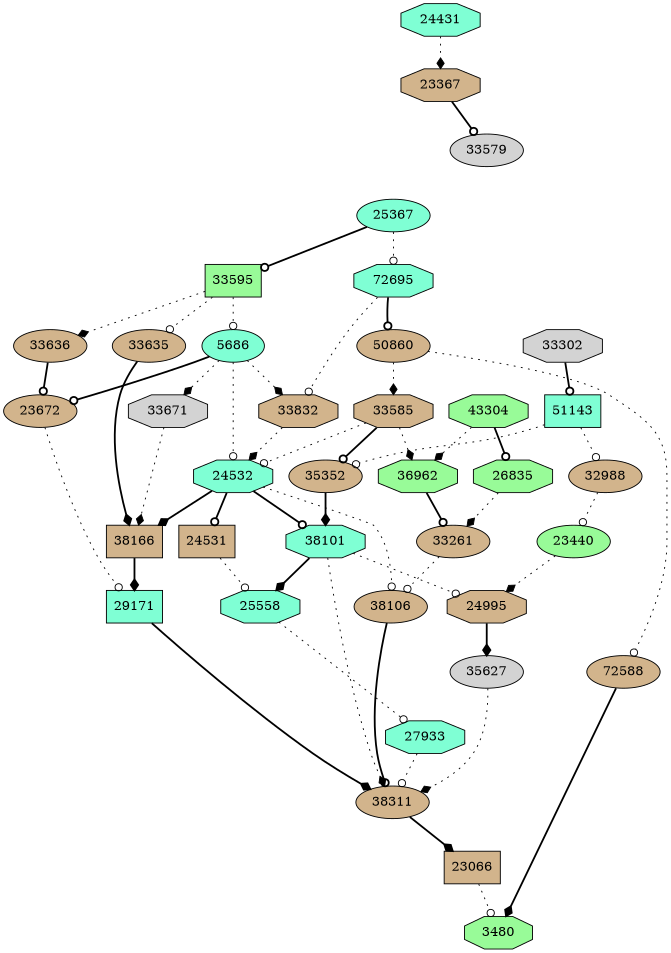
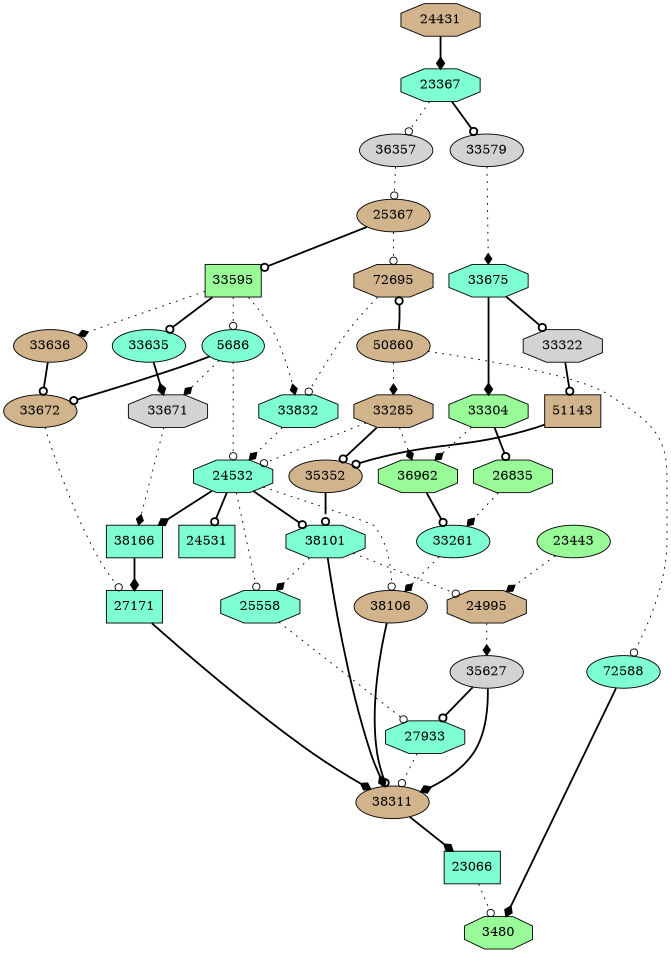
(441, 20) -> (441, 20)
(441, 47) -> (441, 47)
(441, 85) -> (441, 85)
none -> (396, 150)
(393, 216) -> (393, 216)
(393, 281) -> (393, 281)
none -> (489, 281)
(387, 310) -> (400, 317)
(193, 312) -> (193, 312)
(149, 346) -> (149, 346)
(563, 346) -> (563, 346)
(261, 374) -> (276, 338)
(40, 411) -> (40, 411)
(298, 411) -> (298, 411)
(393, 411) -> (393, 411)
(489, 411) -> (489, 411)
(573, 411) -> (573, 411)
(115, 436) -> (156, 369)
(462, 444) -> (462, 444)
(605, 476) -> none
(326, 502) -> (326, 502)
(134, 542) -> (134, 542)
(207, 542) -> (207, 542)
(453, 542) -> (453, 542)
(574, 542) -> (574, 542)
(297, 570) -> (297, 570)
(426, 570) -> (426, 570)
(231, 571) -> (246, 538)
(134, 607) -> (134, 607)
(487, 634) -> (487, 634)
(348, 669) -> (348, 669)
(623, 672) -> (623, 672)
none -> (459, 701)
(476, 748) -> (476, 748)
(472, 868) -> (472, 868)
